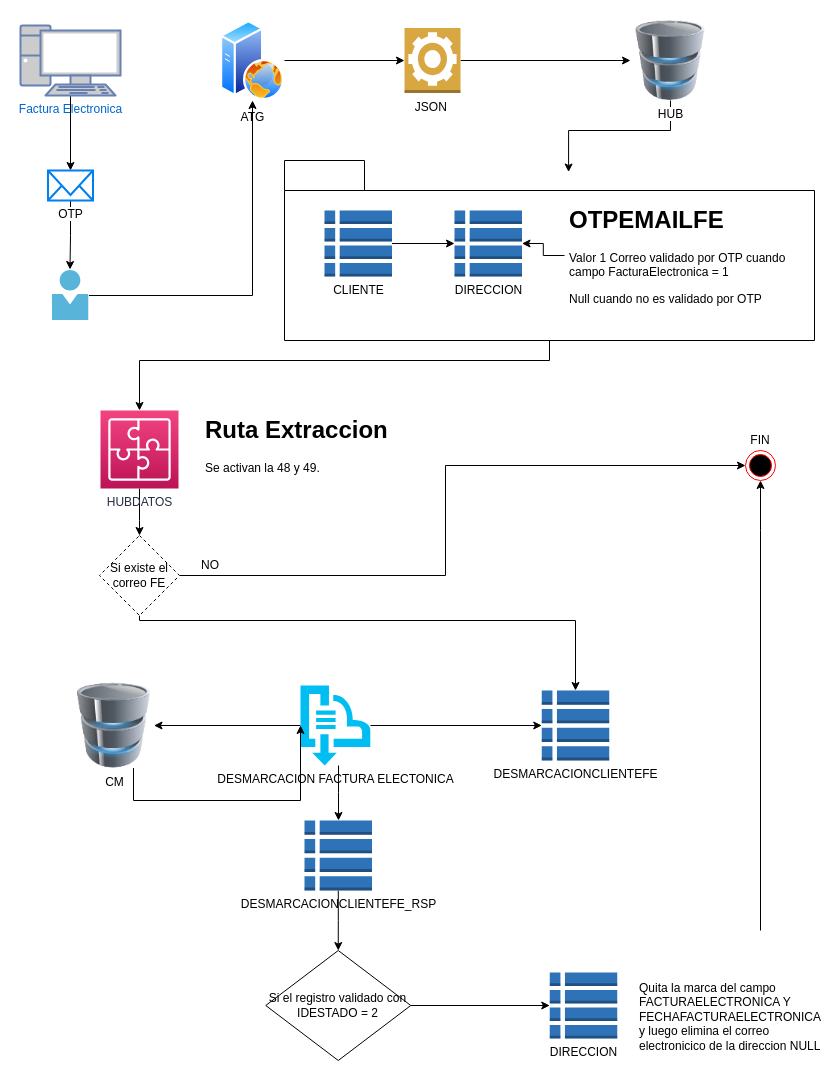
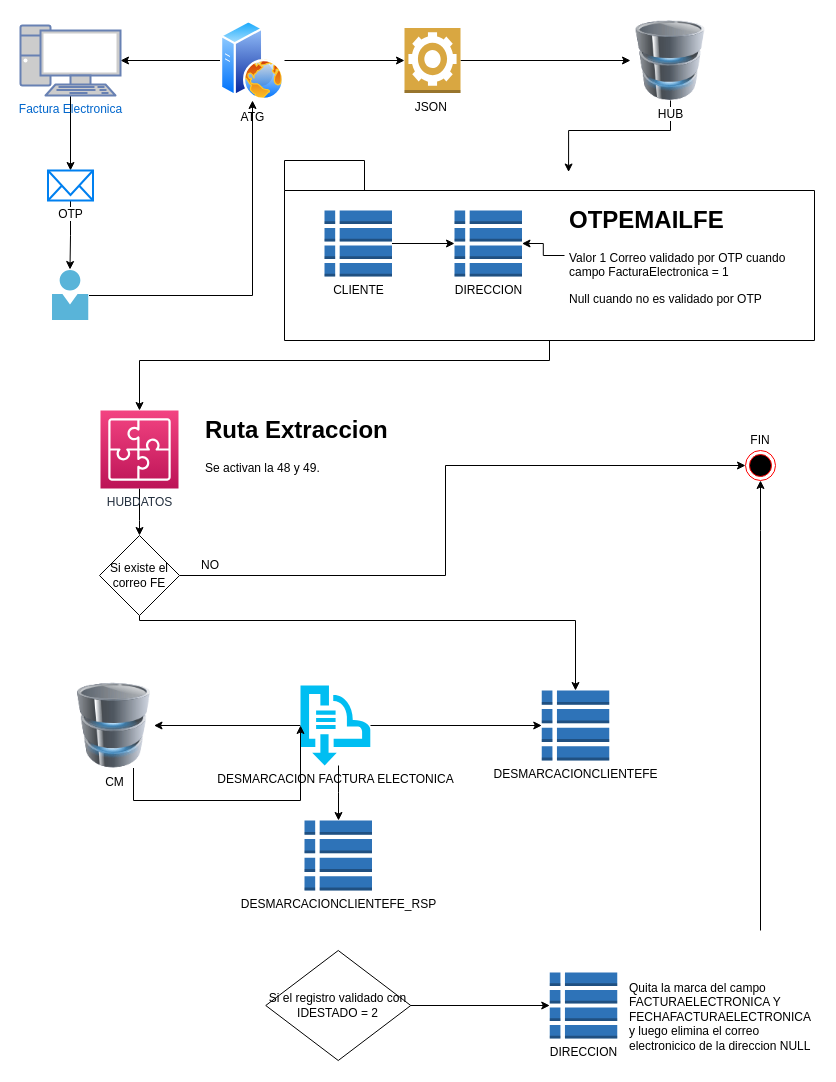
none -> (174, 61)
(140, 576) -> (140, 576)
(338, 917) -> none
(730, 991) -> (720, 991)
